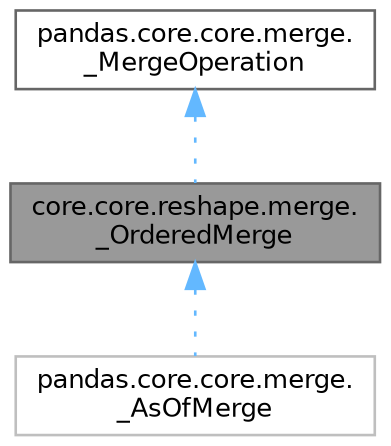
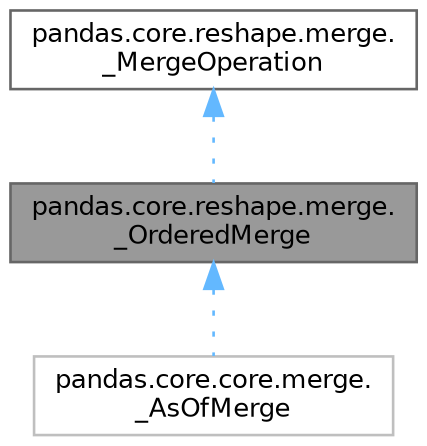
(195, 50) -> (214, 50)
(195, 223) -> (214, 223)
